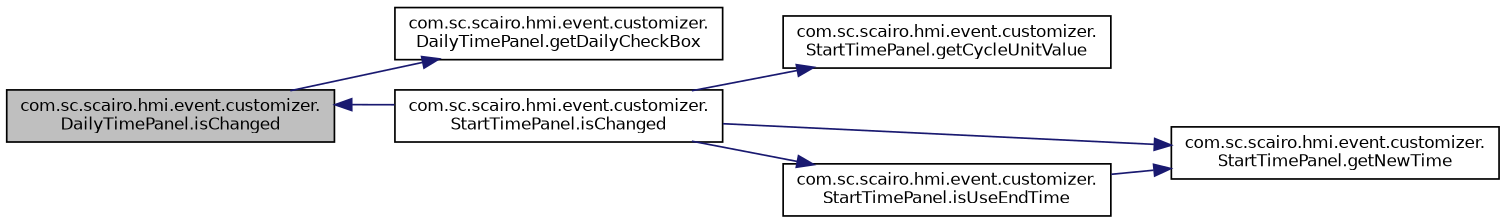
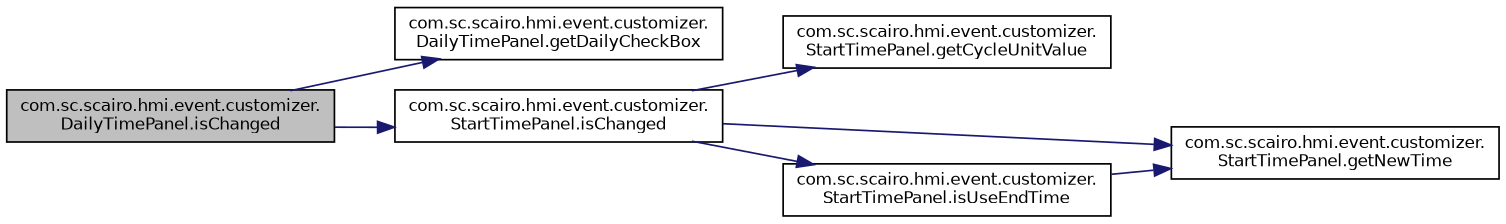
(373, 105) -> (356, 127)
